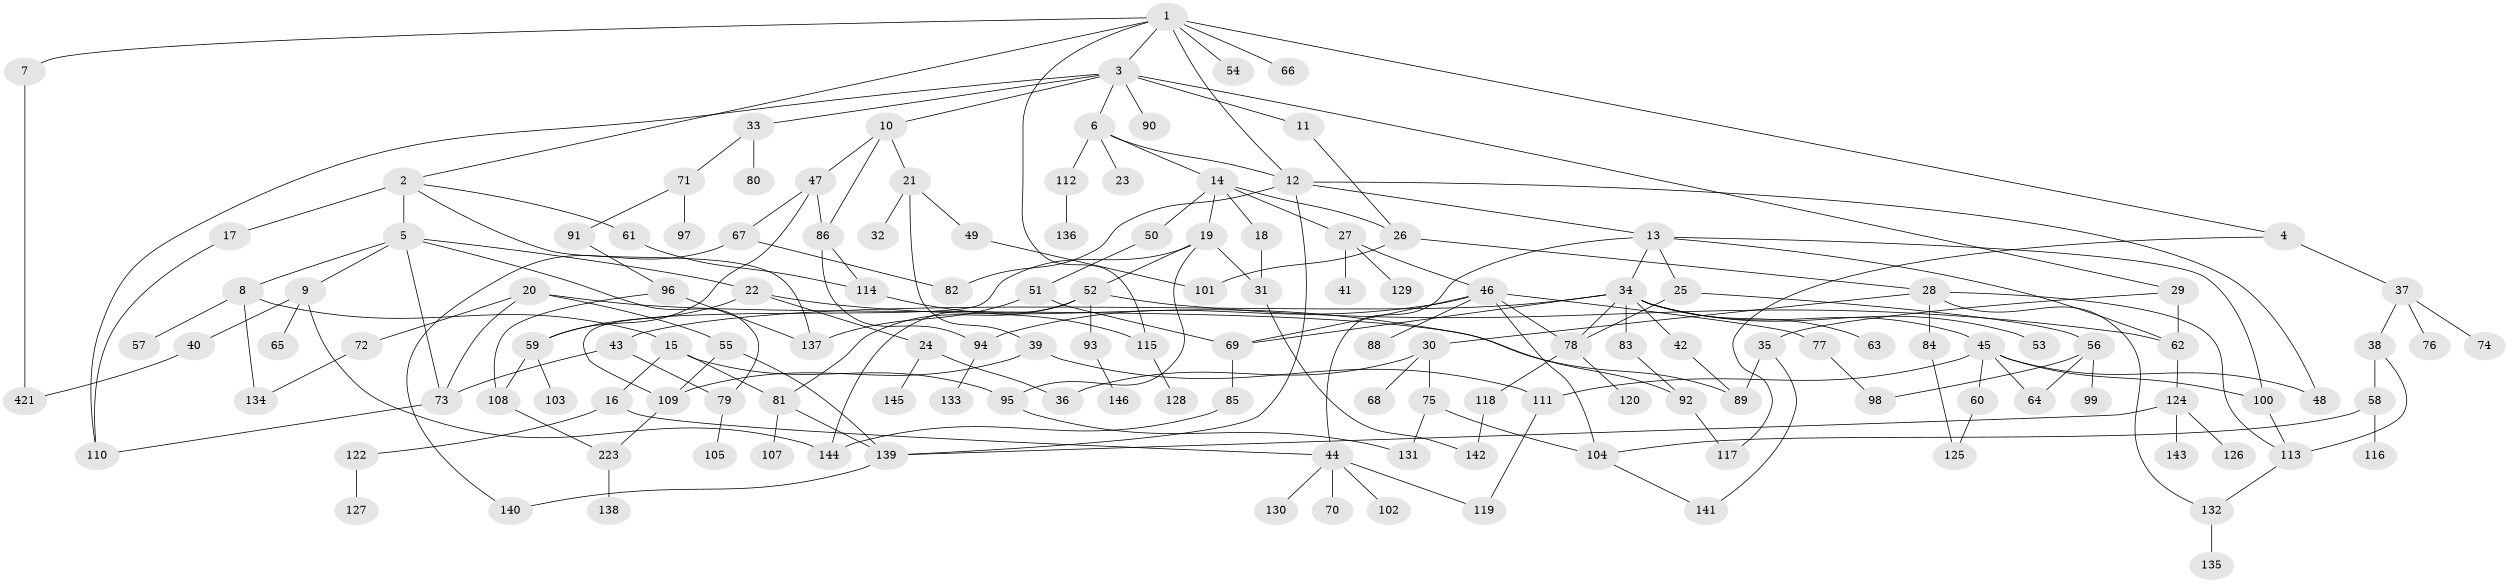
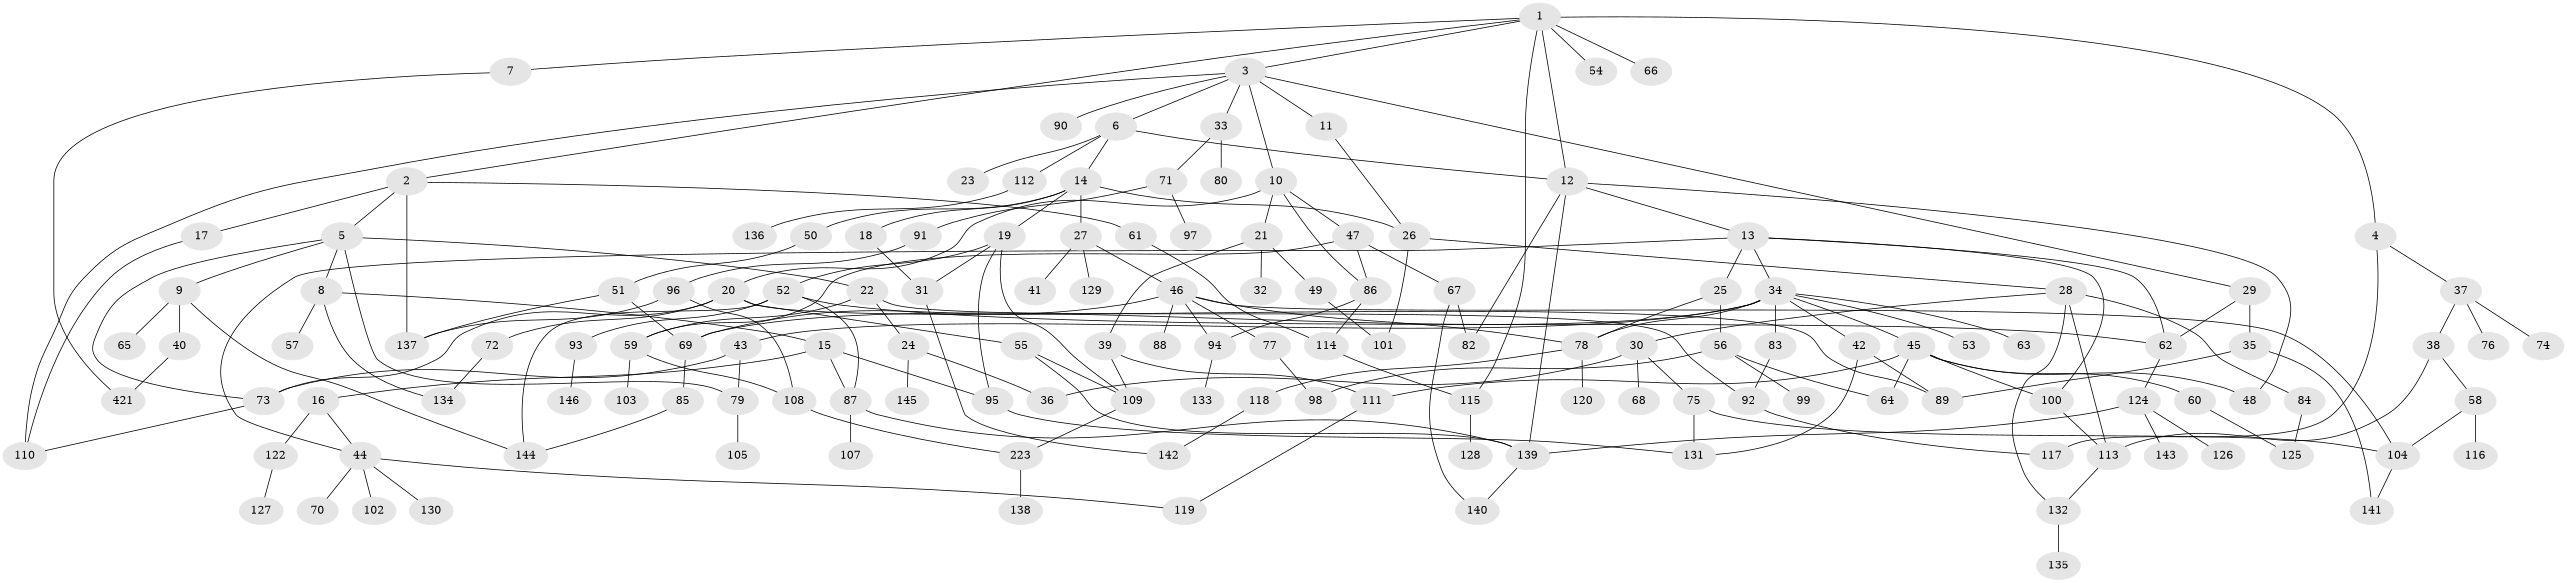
none -> (983, 220)
(780, 401) -> (851, 401)
none -> (1825, 420)
